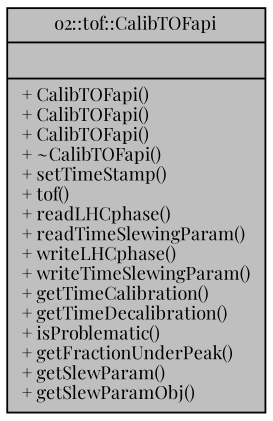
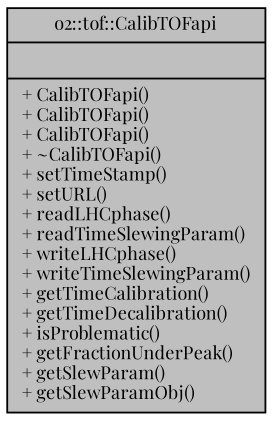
(46, 195) -> (65, 195)
